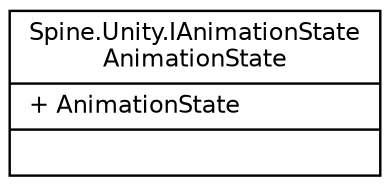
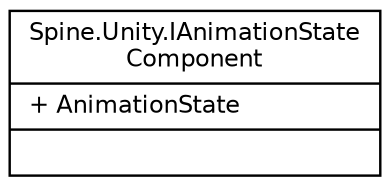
(195, 59) -> (195, 59)
